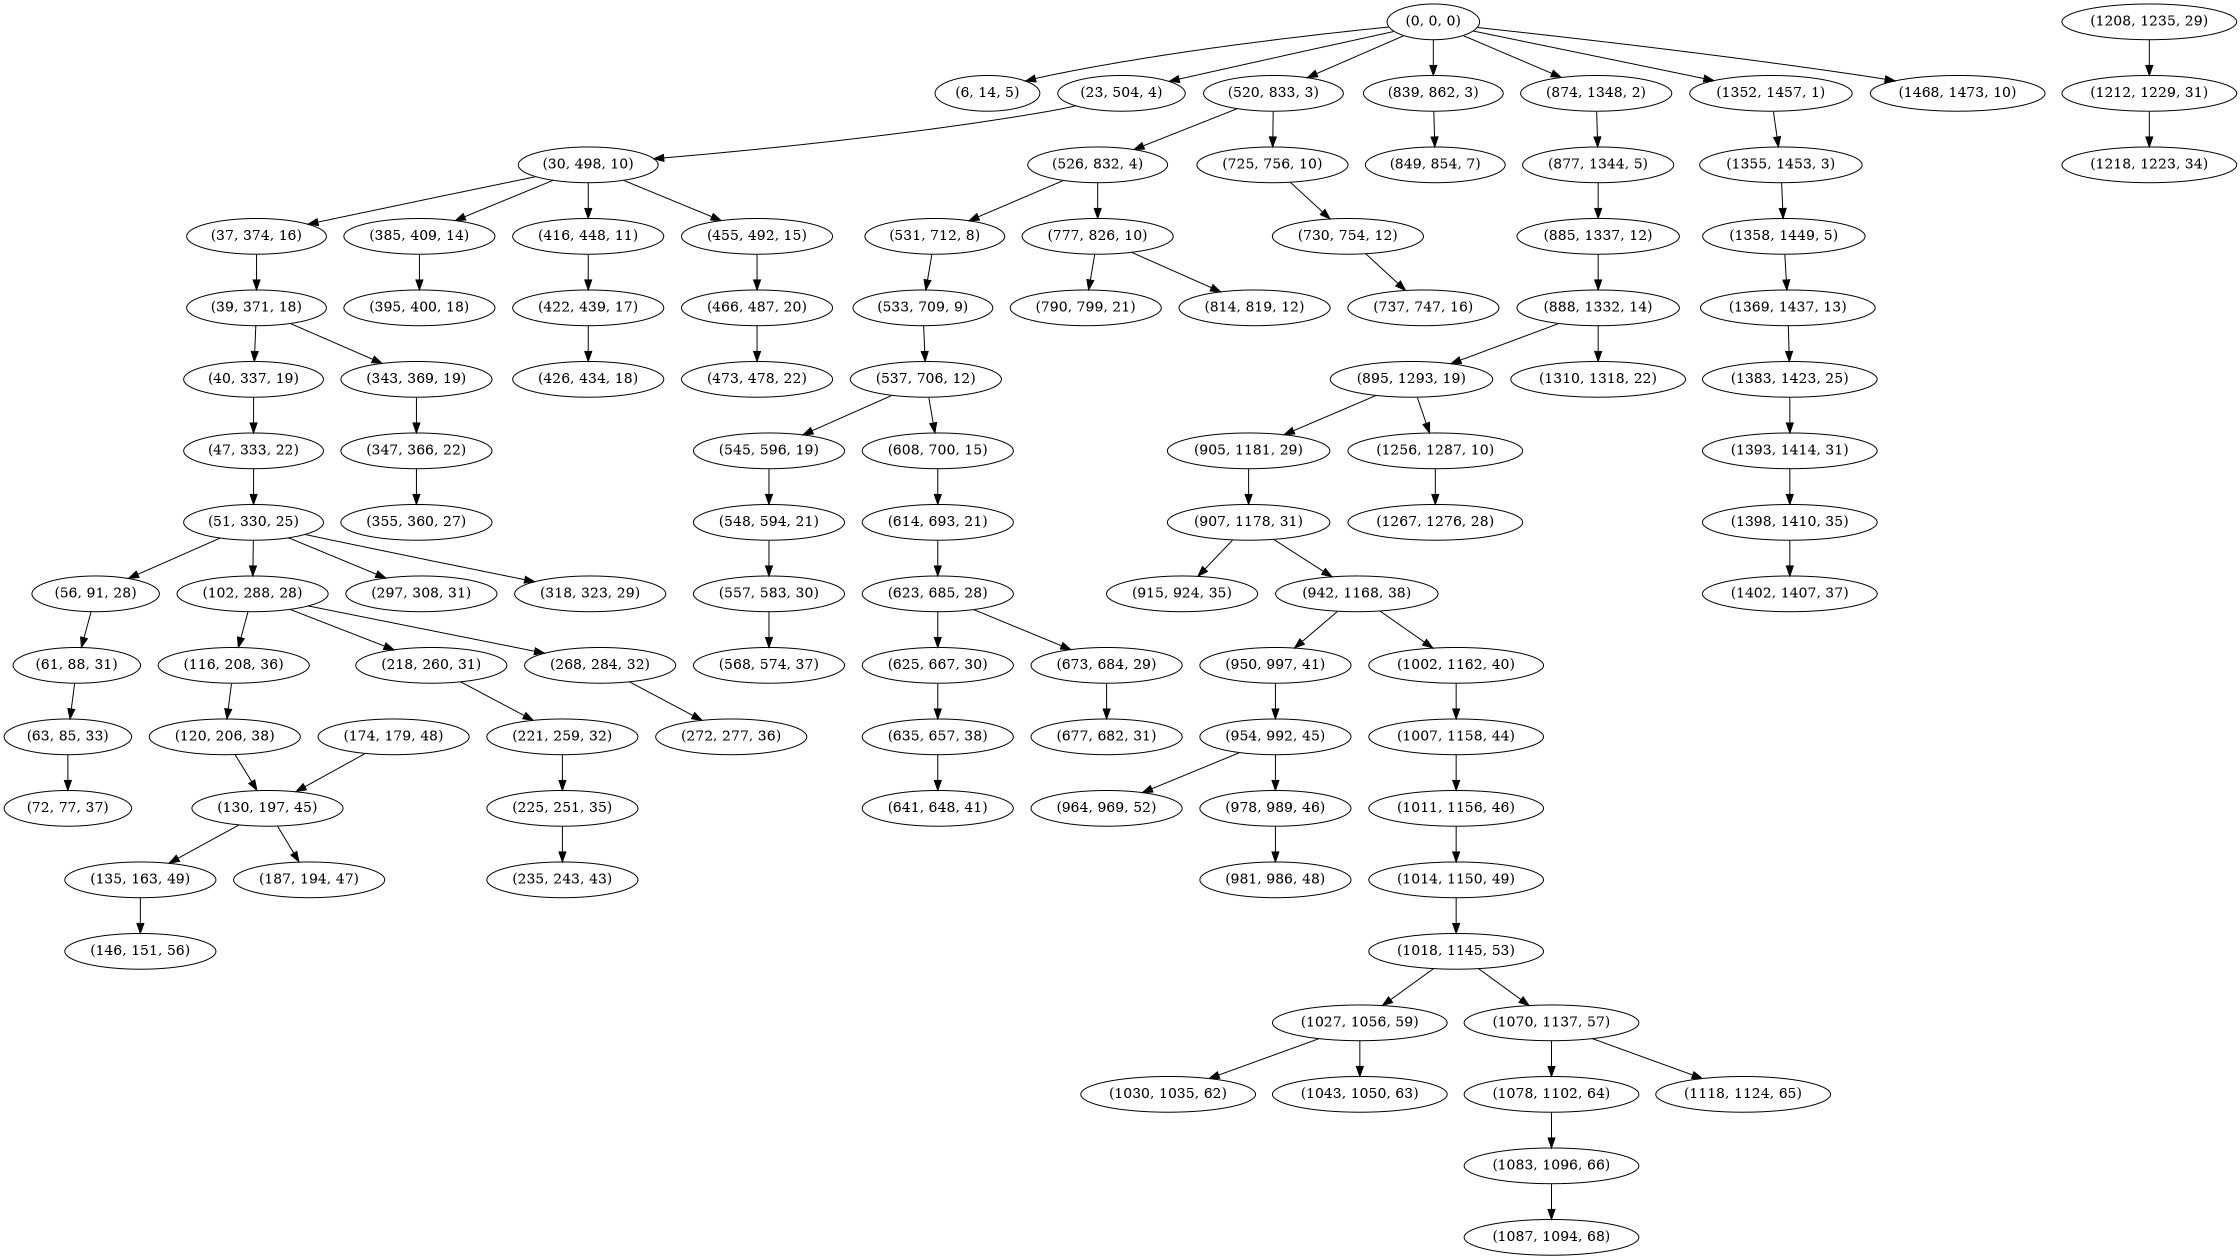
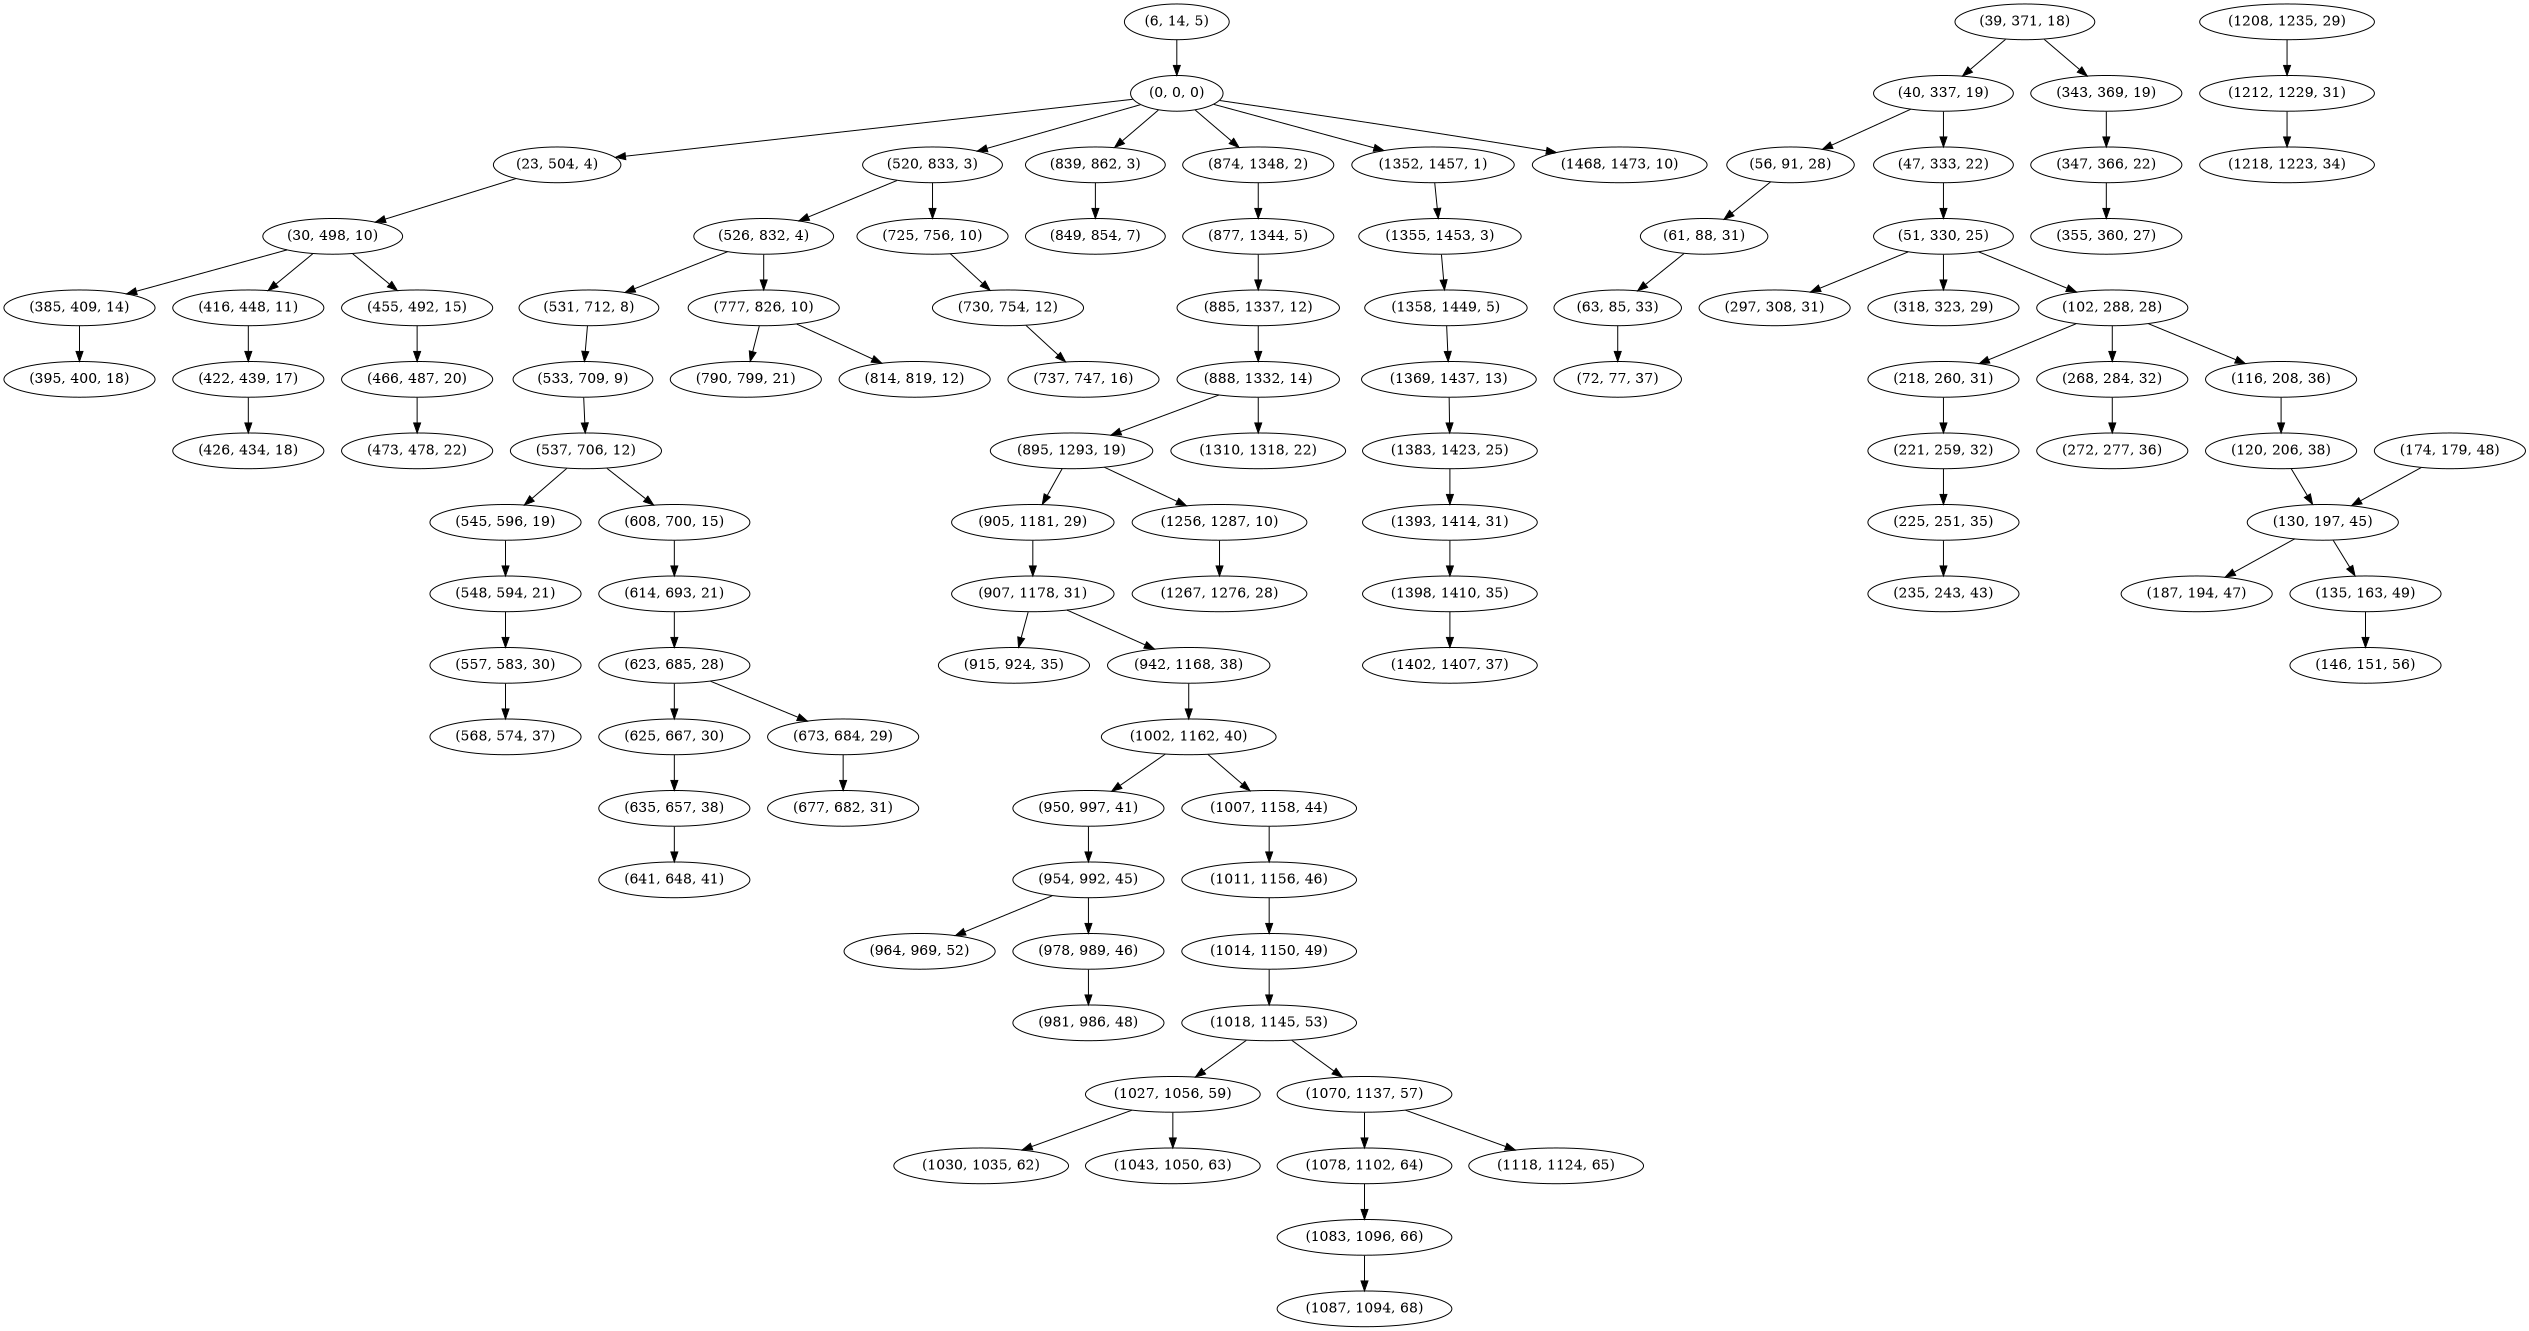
(1211, 48) -> (1177, 53)
(257, 236) -> none
(179, 556) -> (1871, 127)
(1320, 626) -> (1143, 770)
